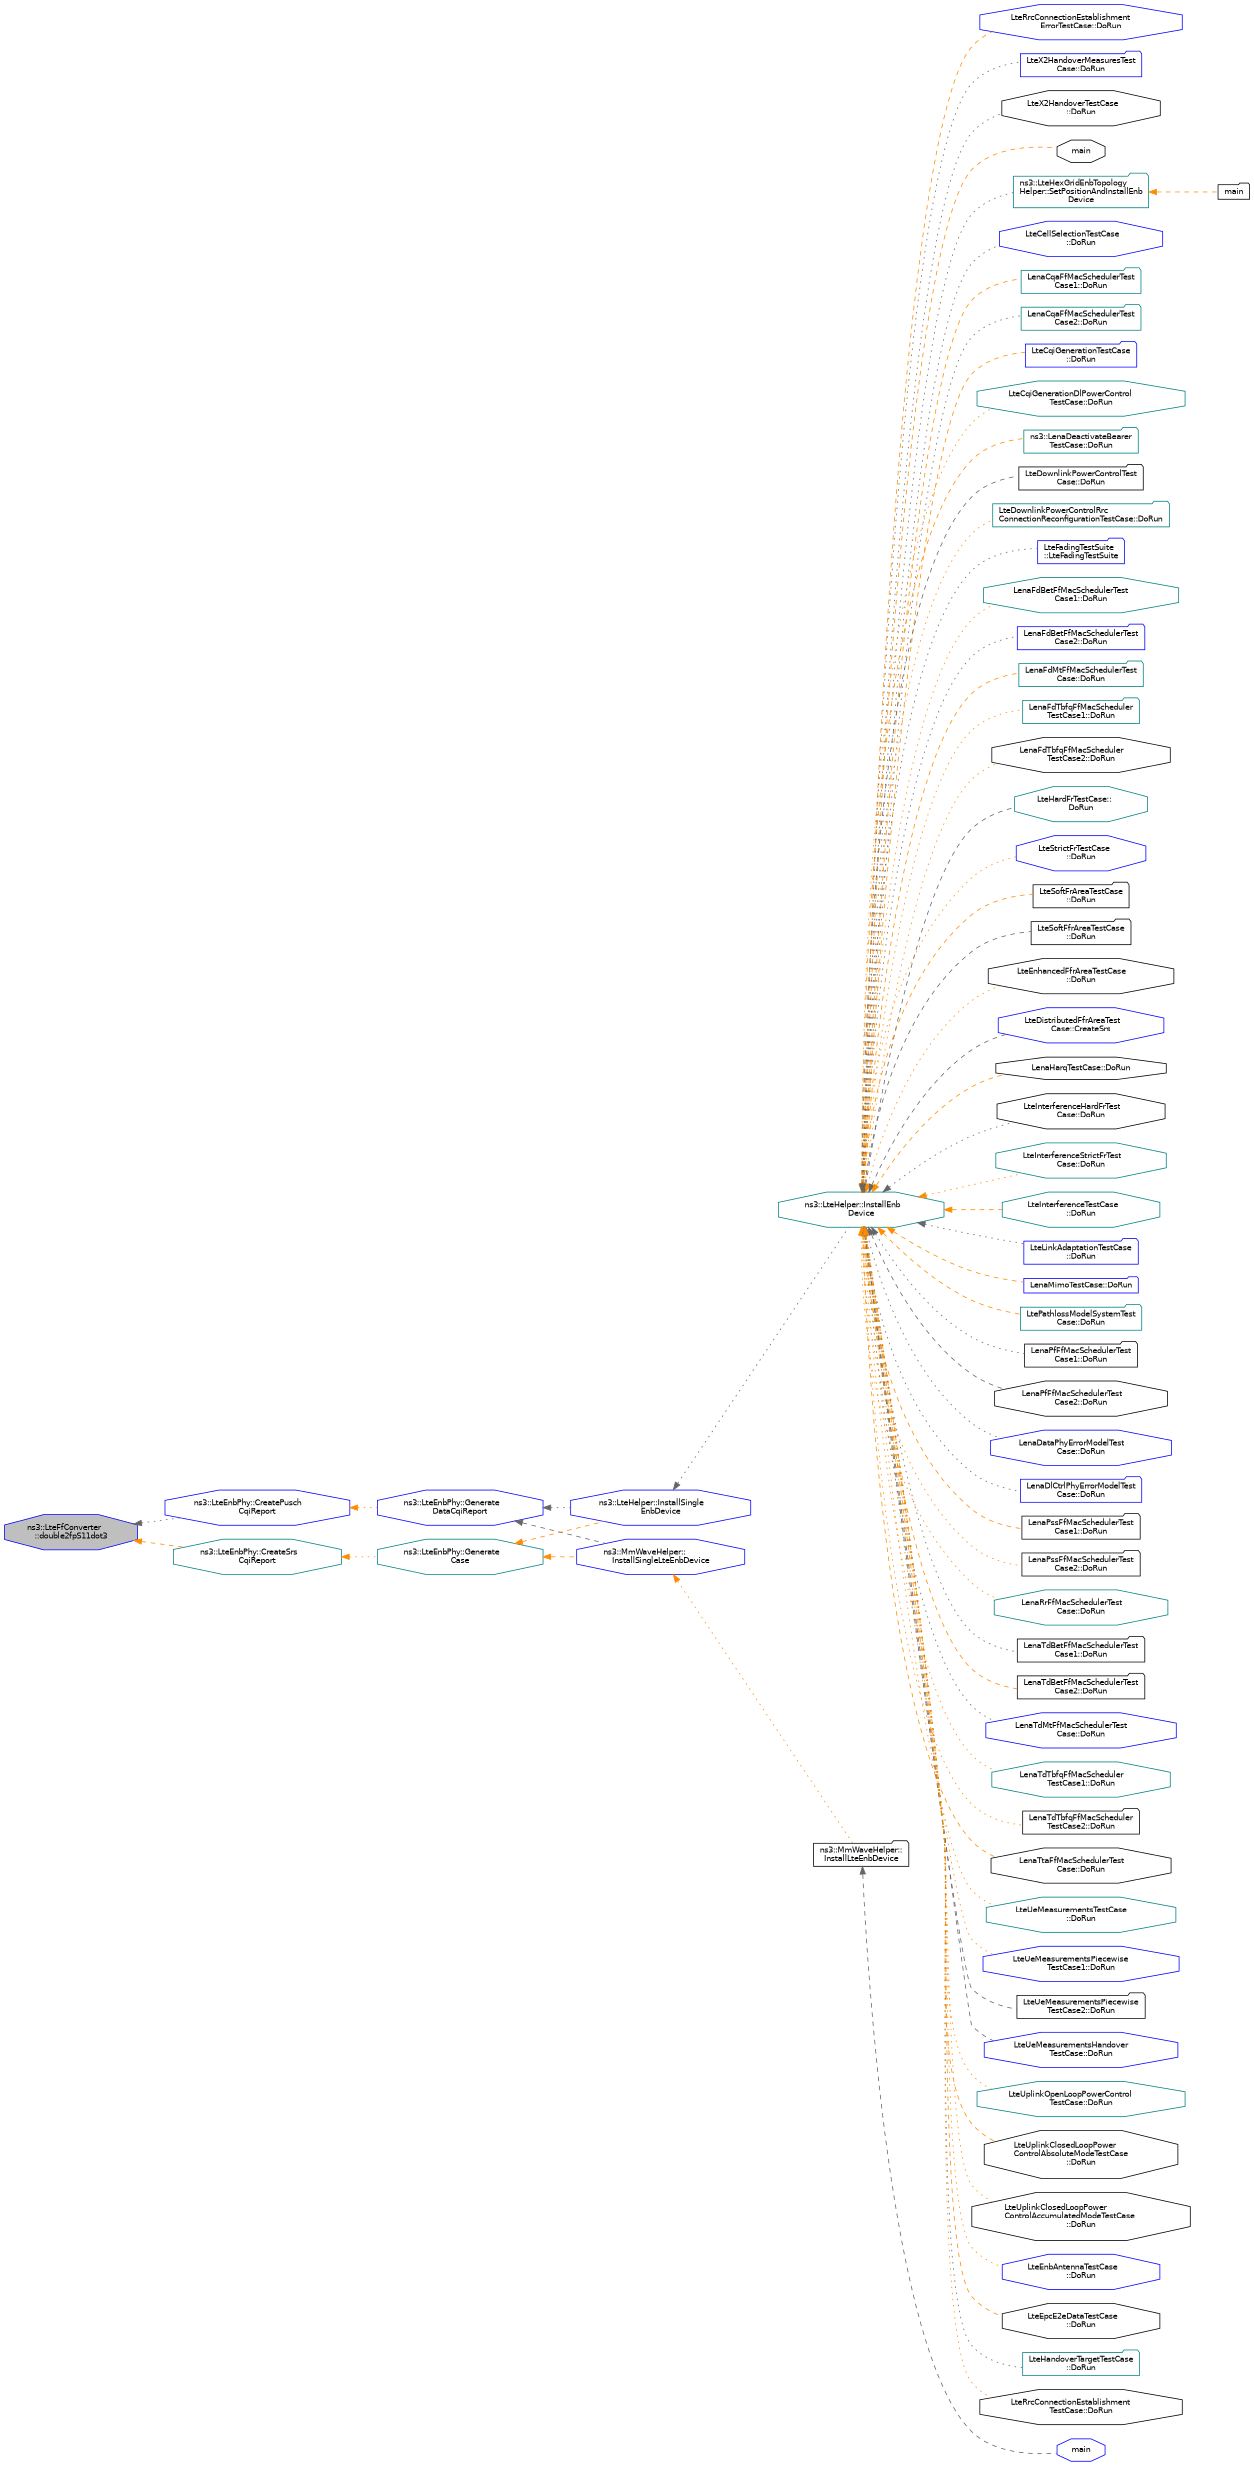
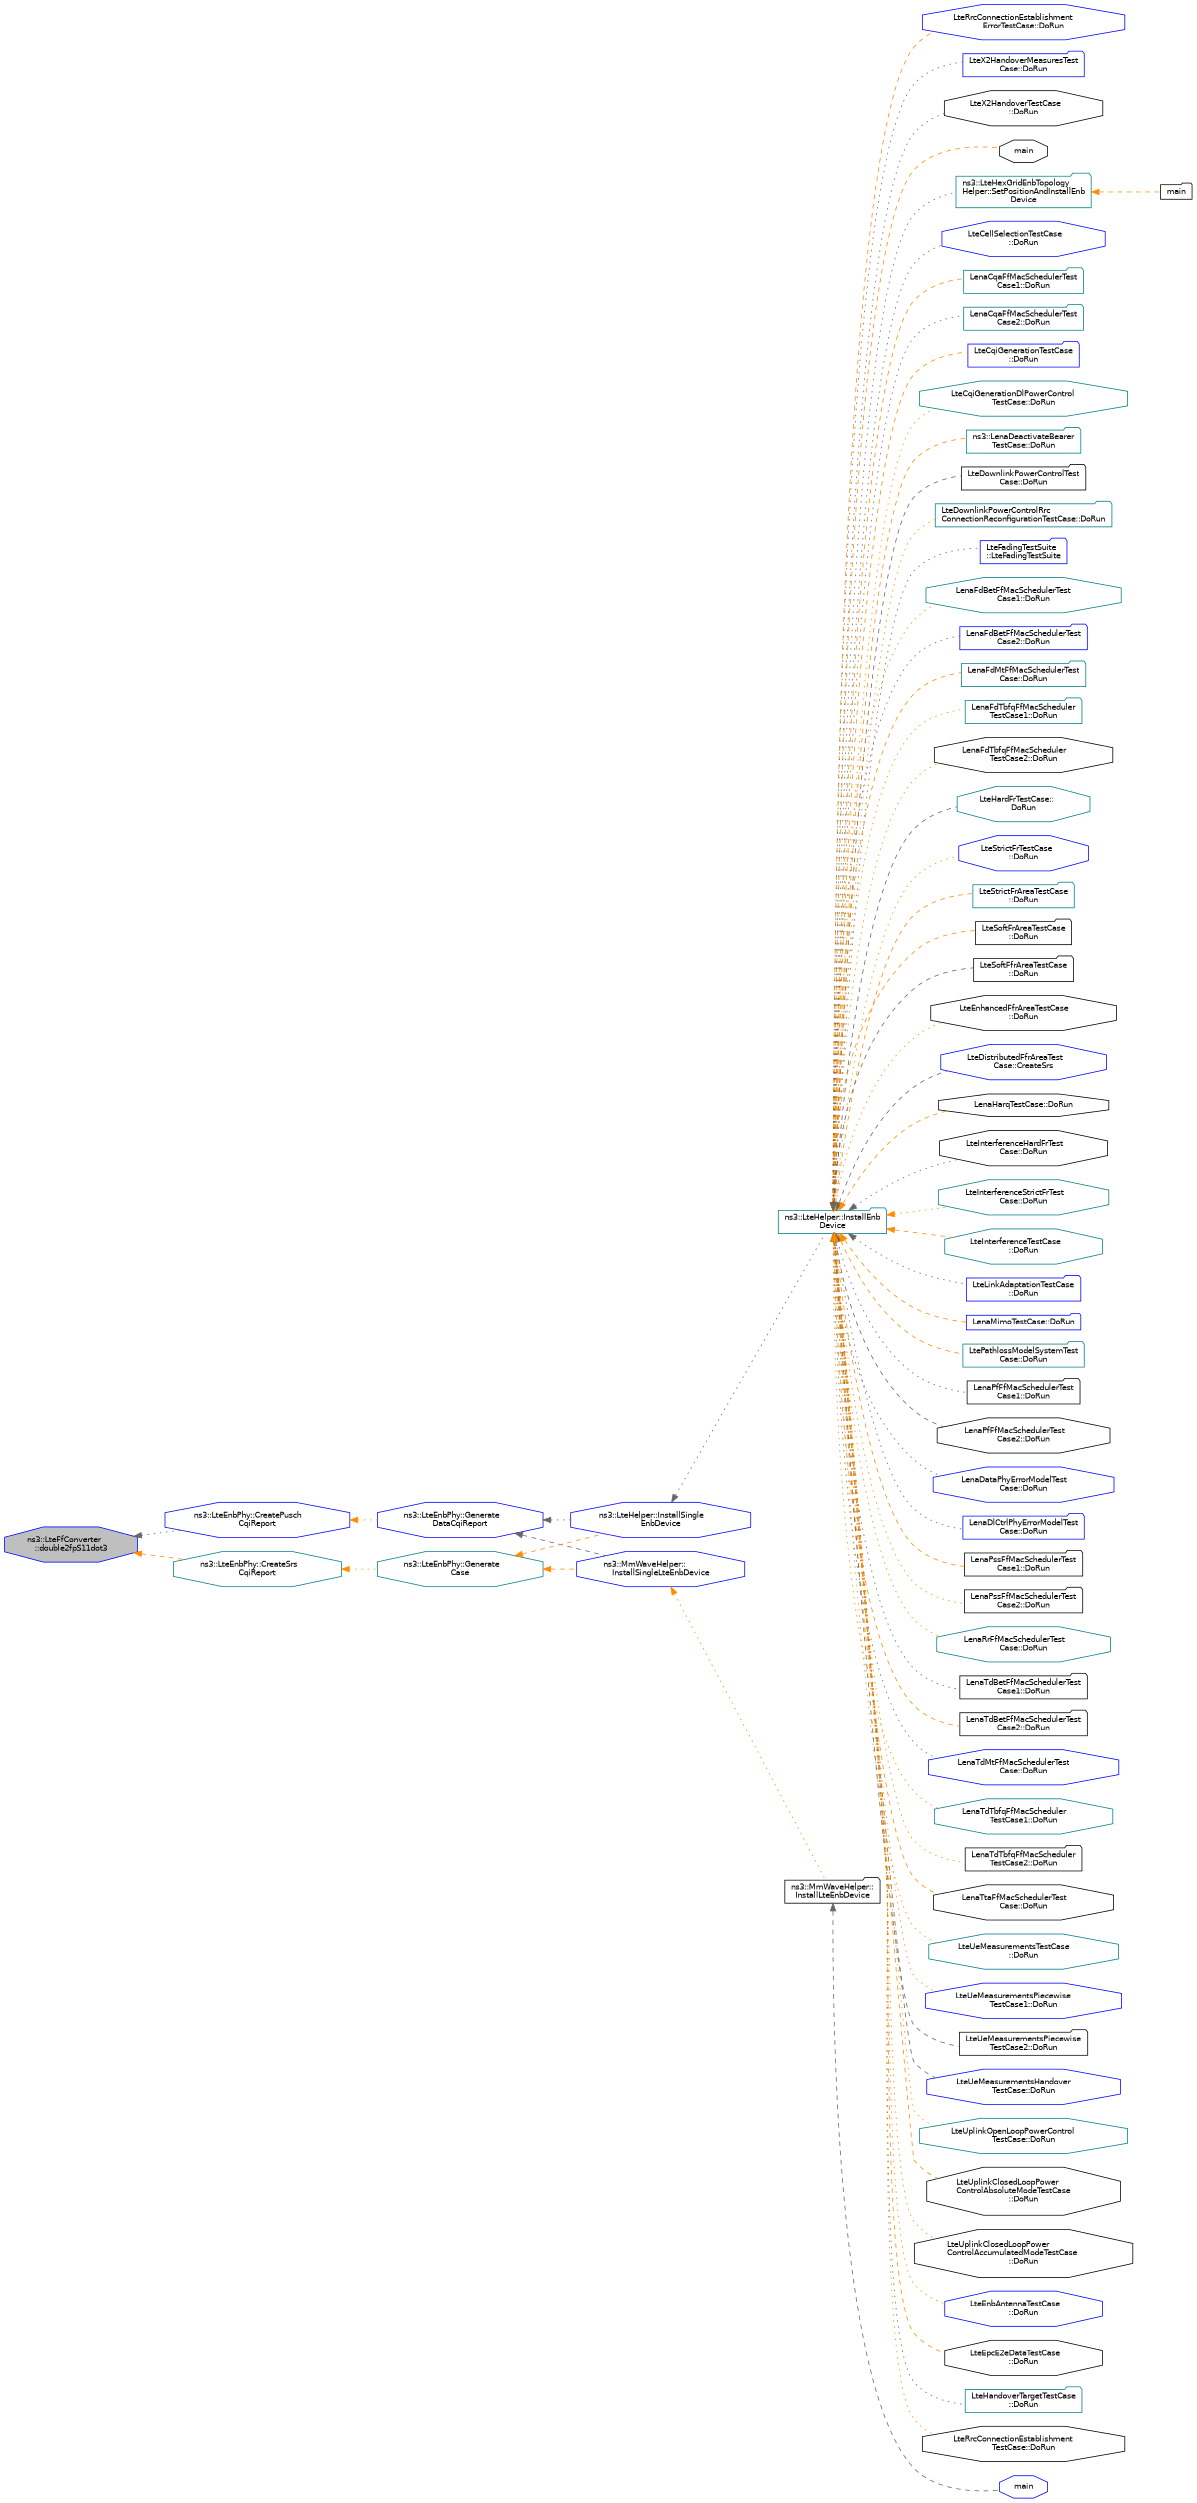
none -> (1024, 896)
(861, 1210) -> (832, 1222)
